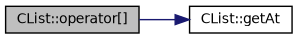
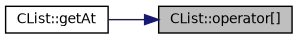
(157, 20) -> (126, 20)
